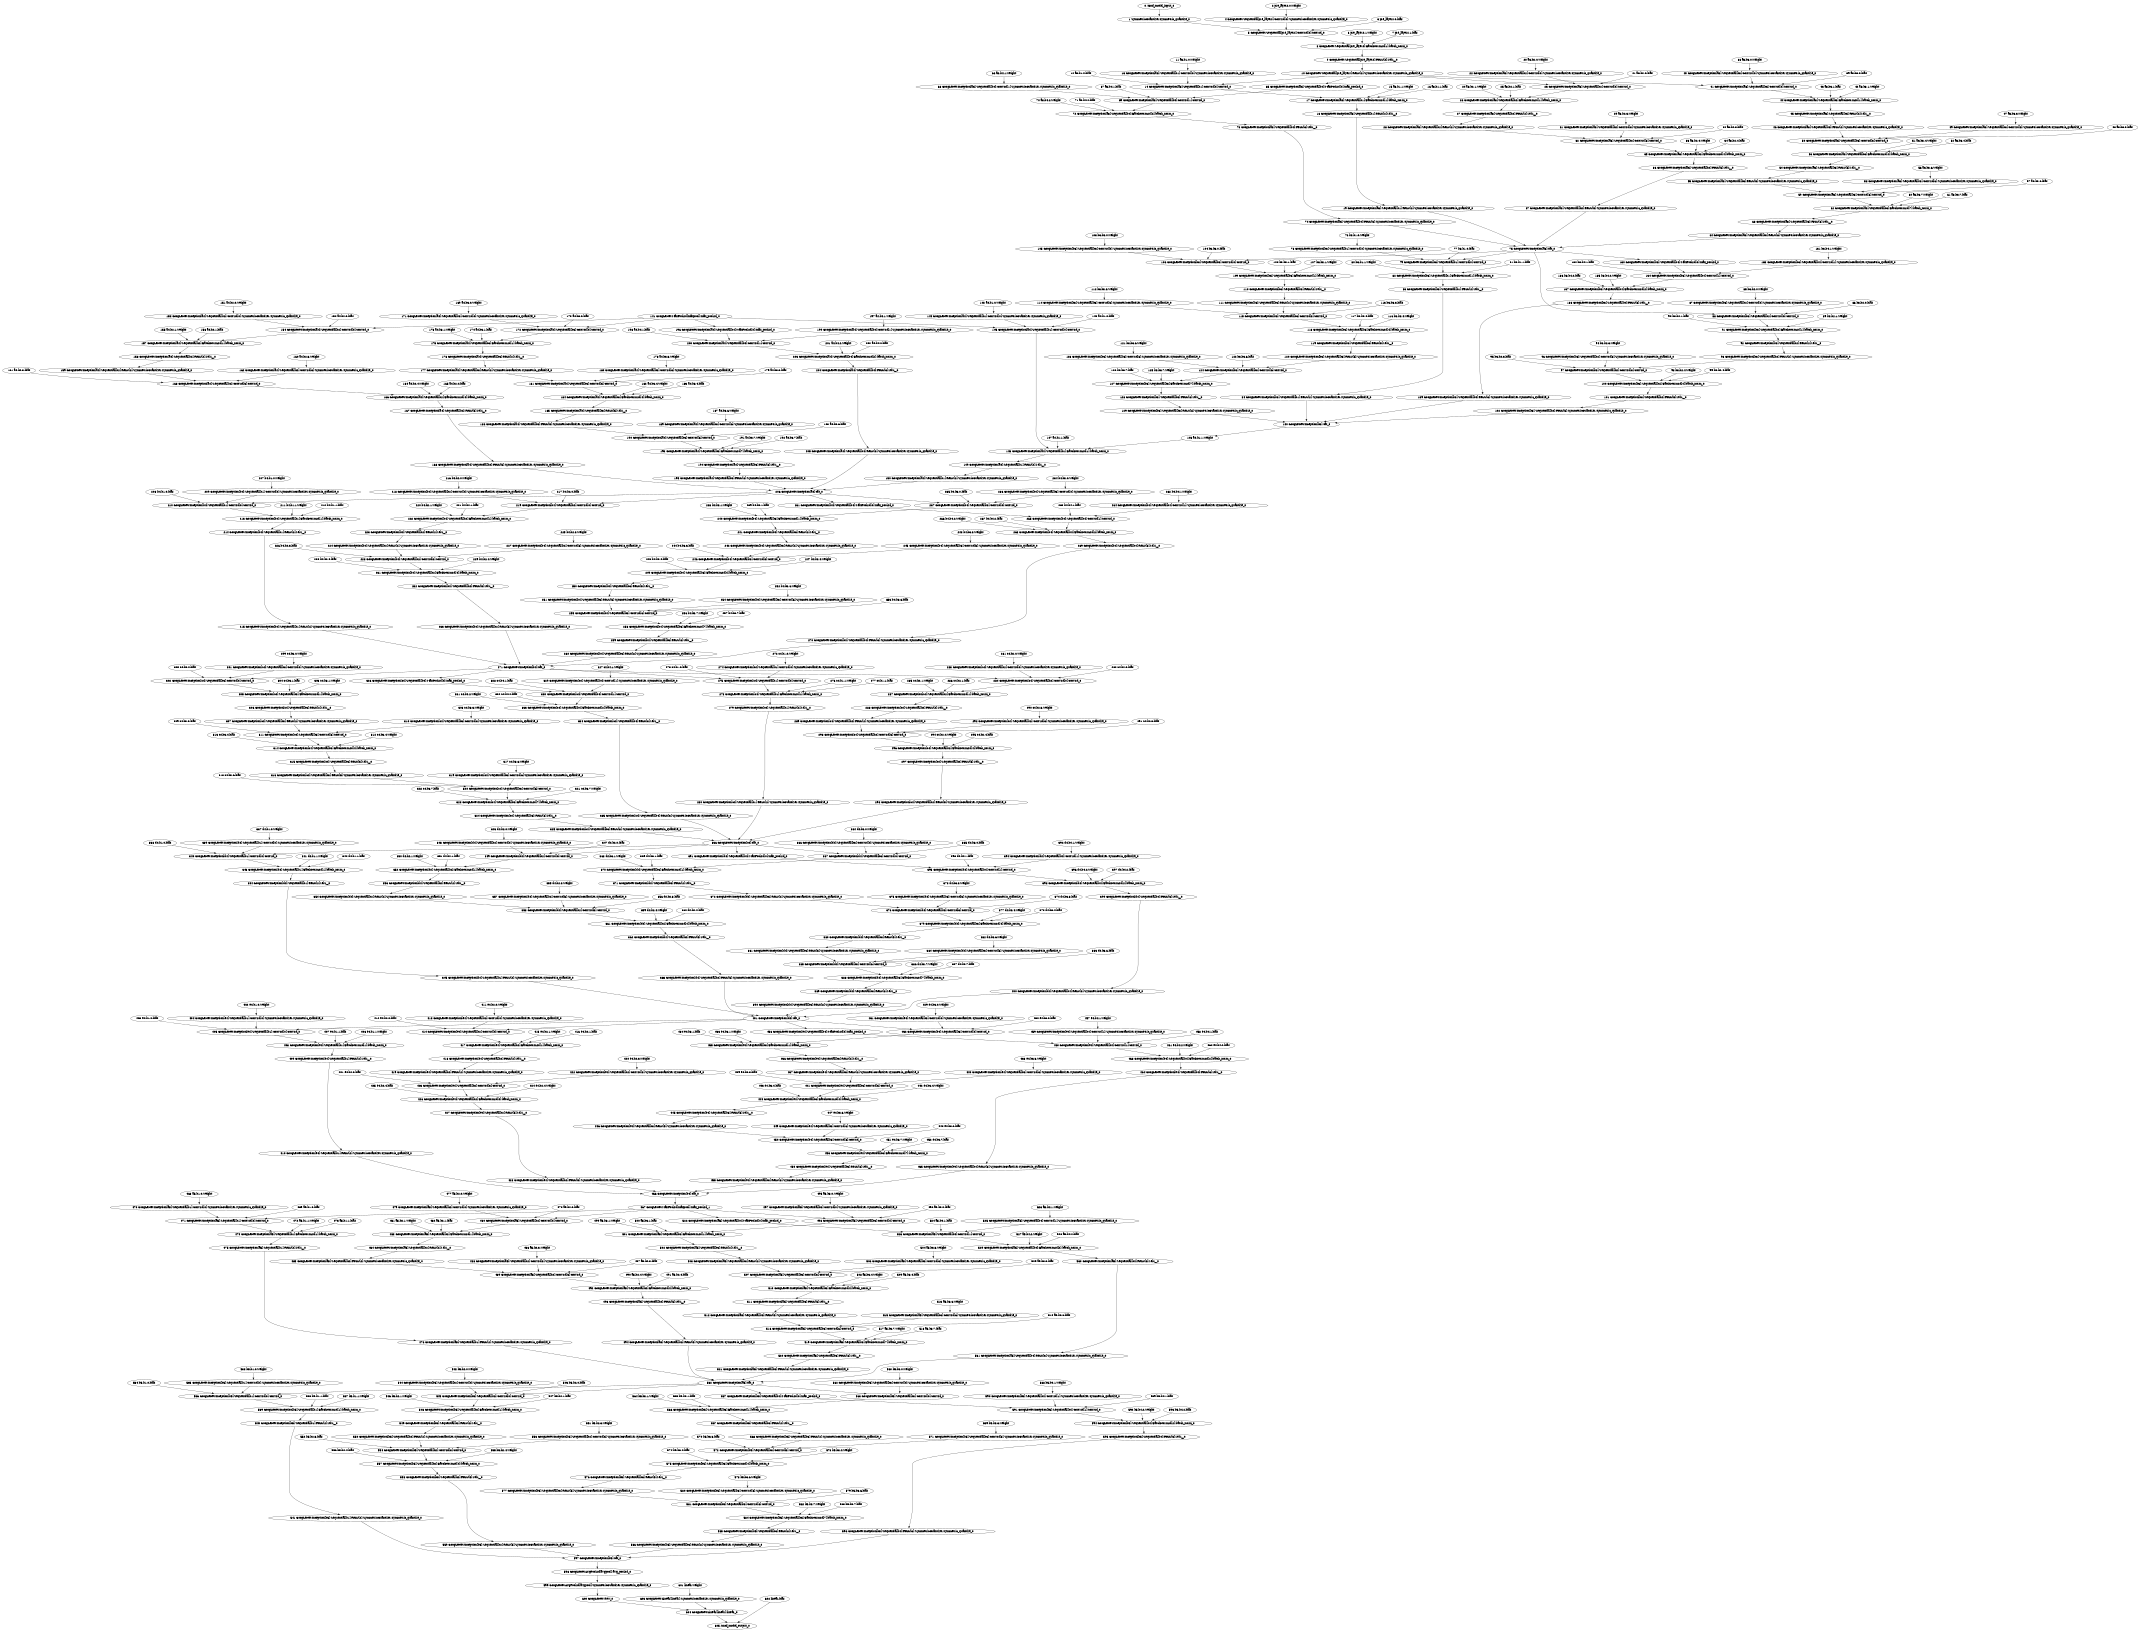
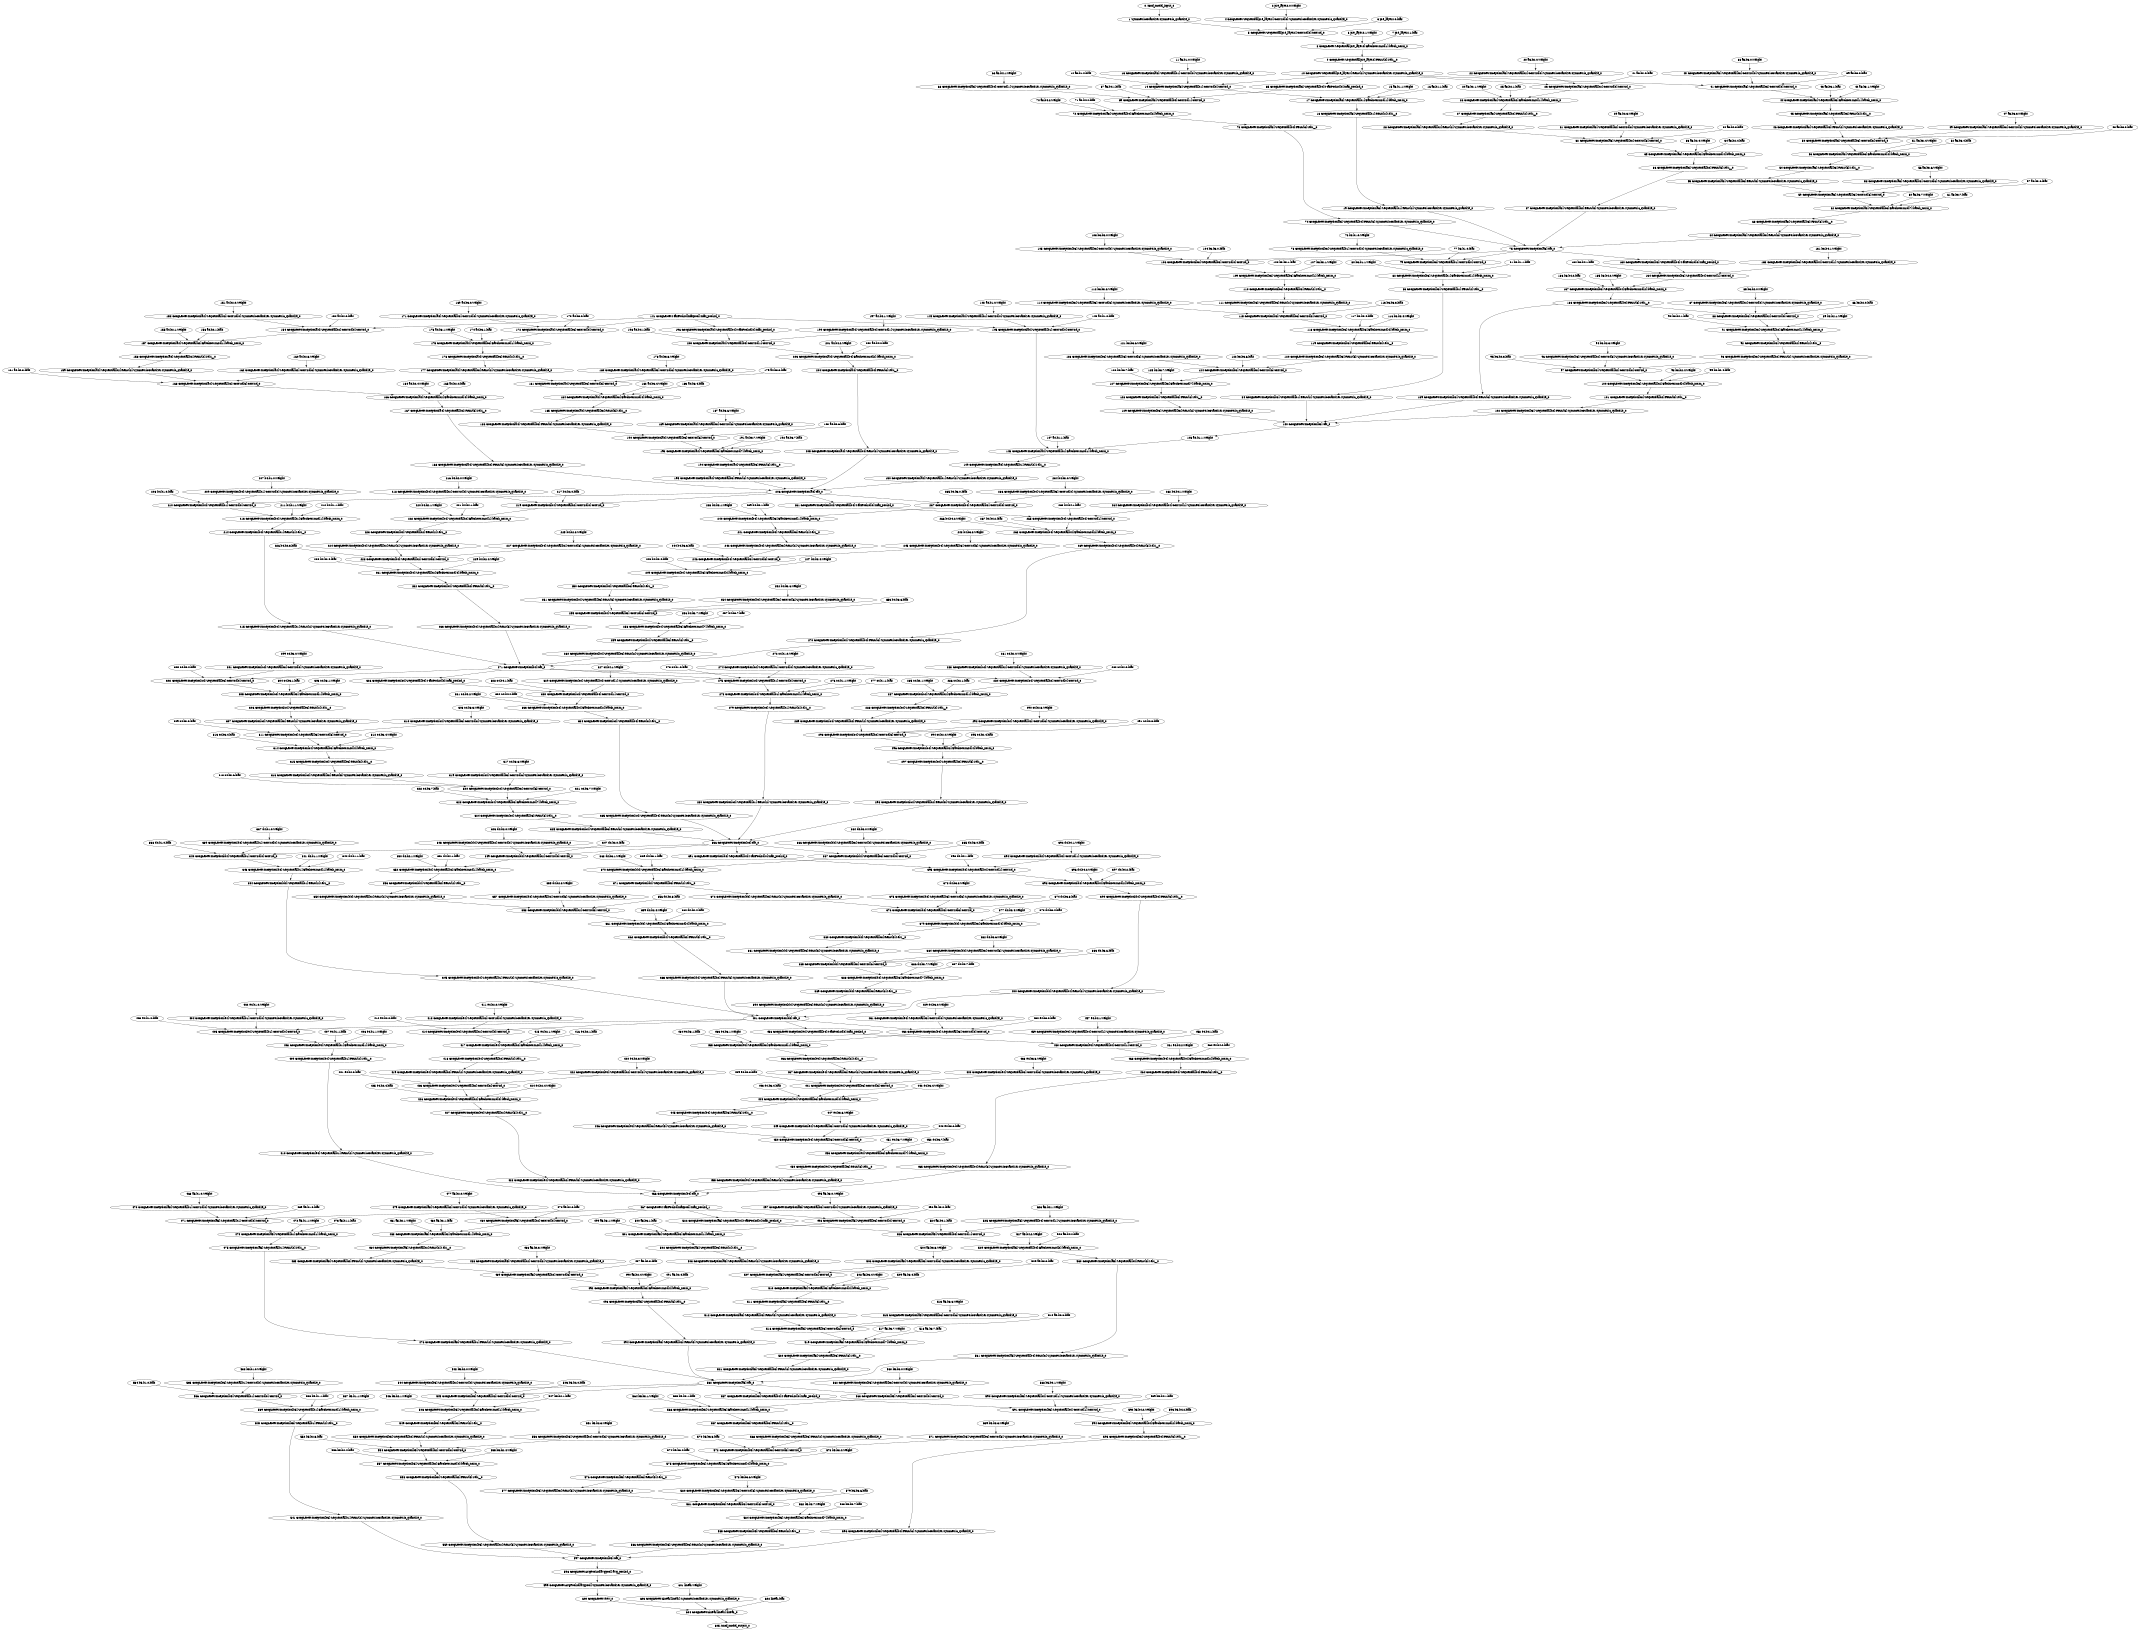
(1602, 312) -> (1681, 310)
(755, 1612) -> (746, 1605)
